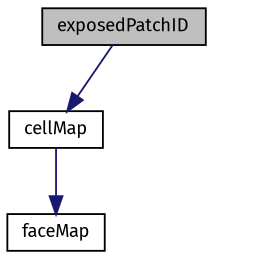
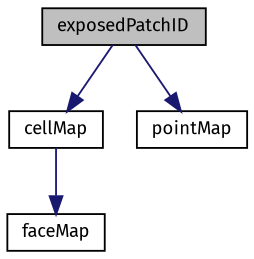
none -> (192, 130)
